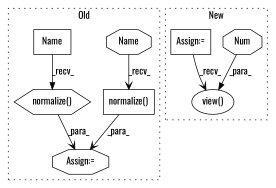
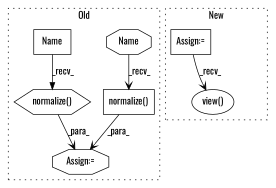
(242, 42) -> none
